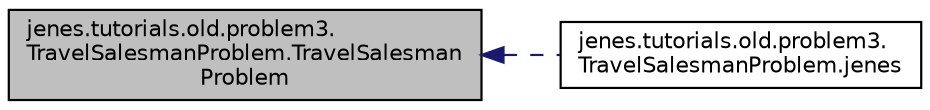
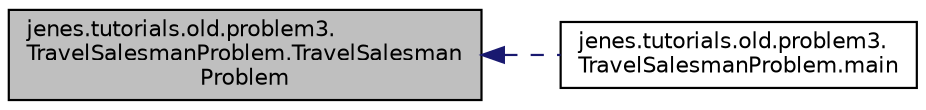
(741, 55) -> (739, 55)
